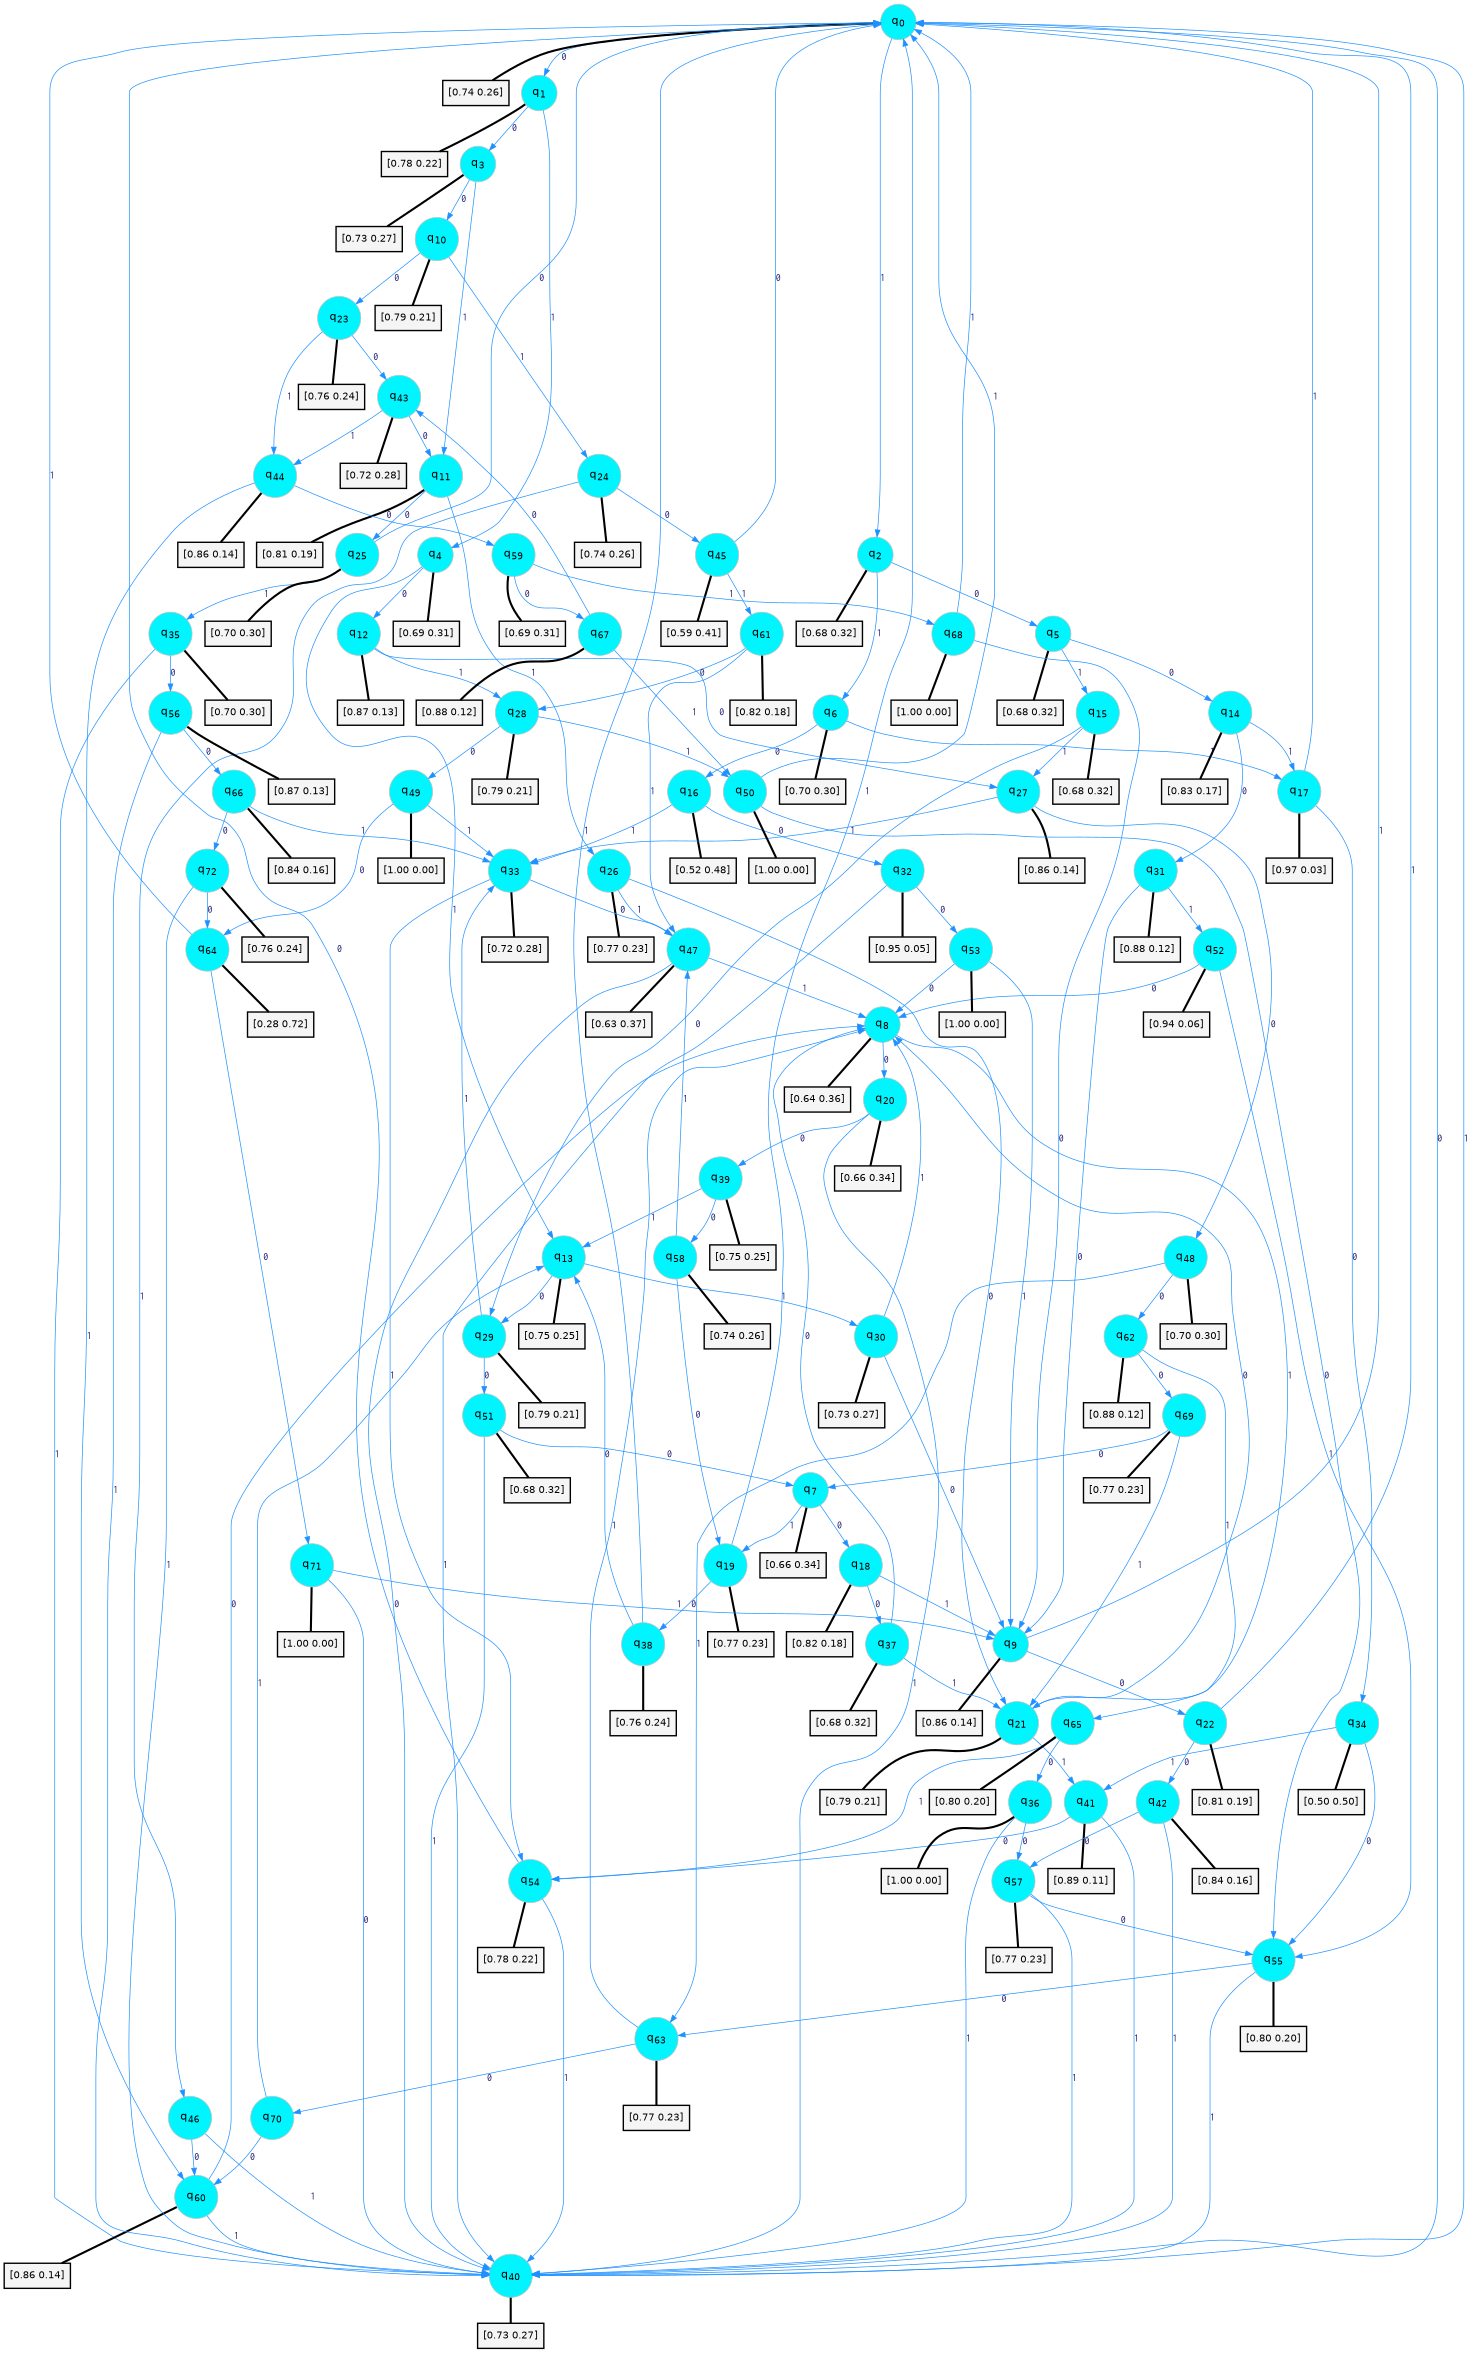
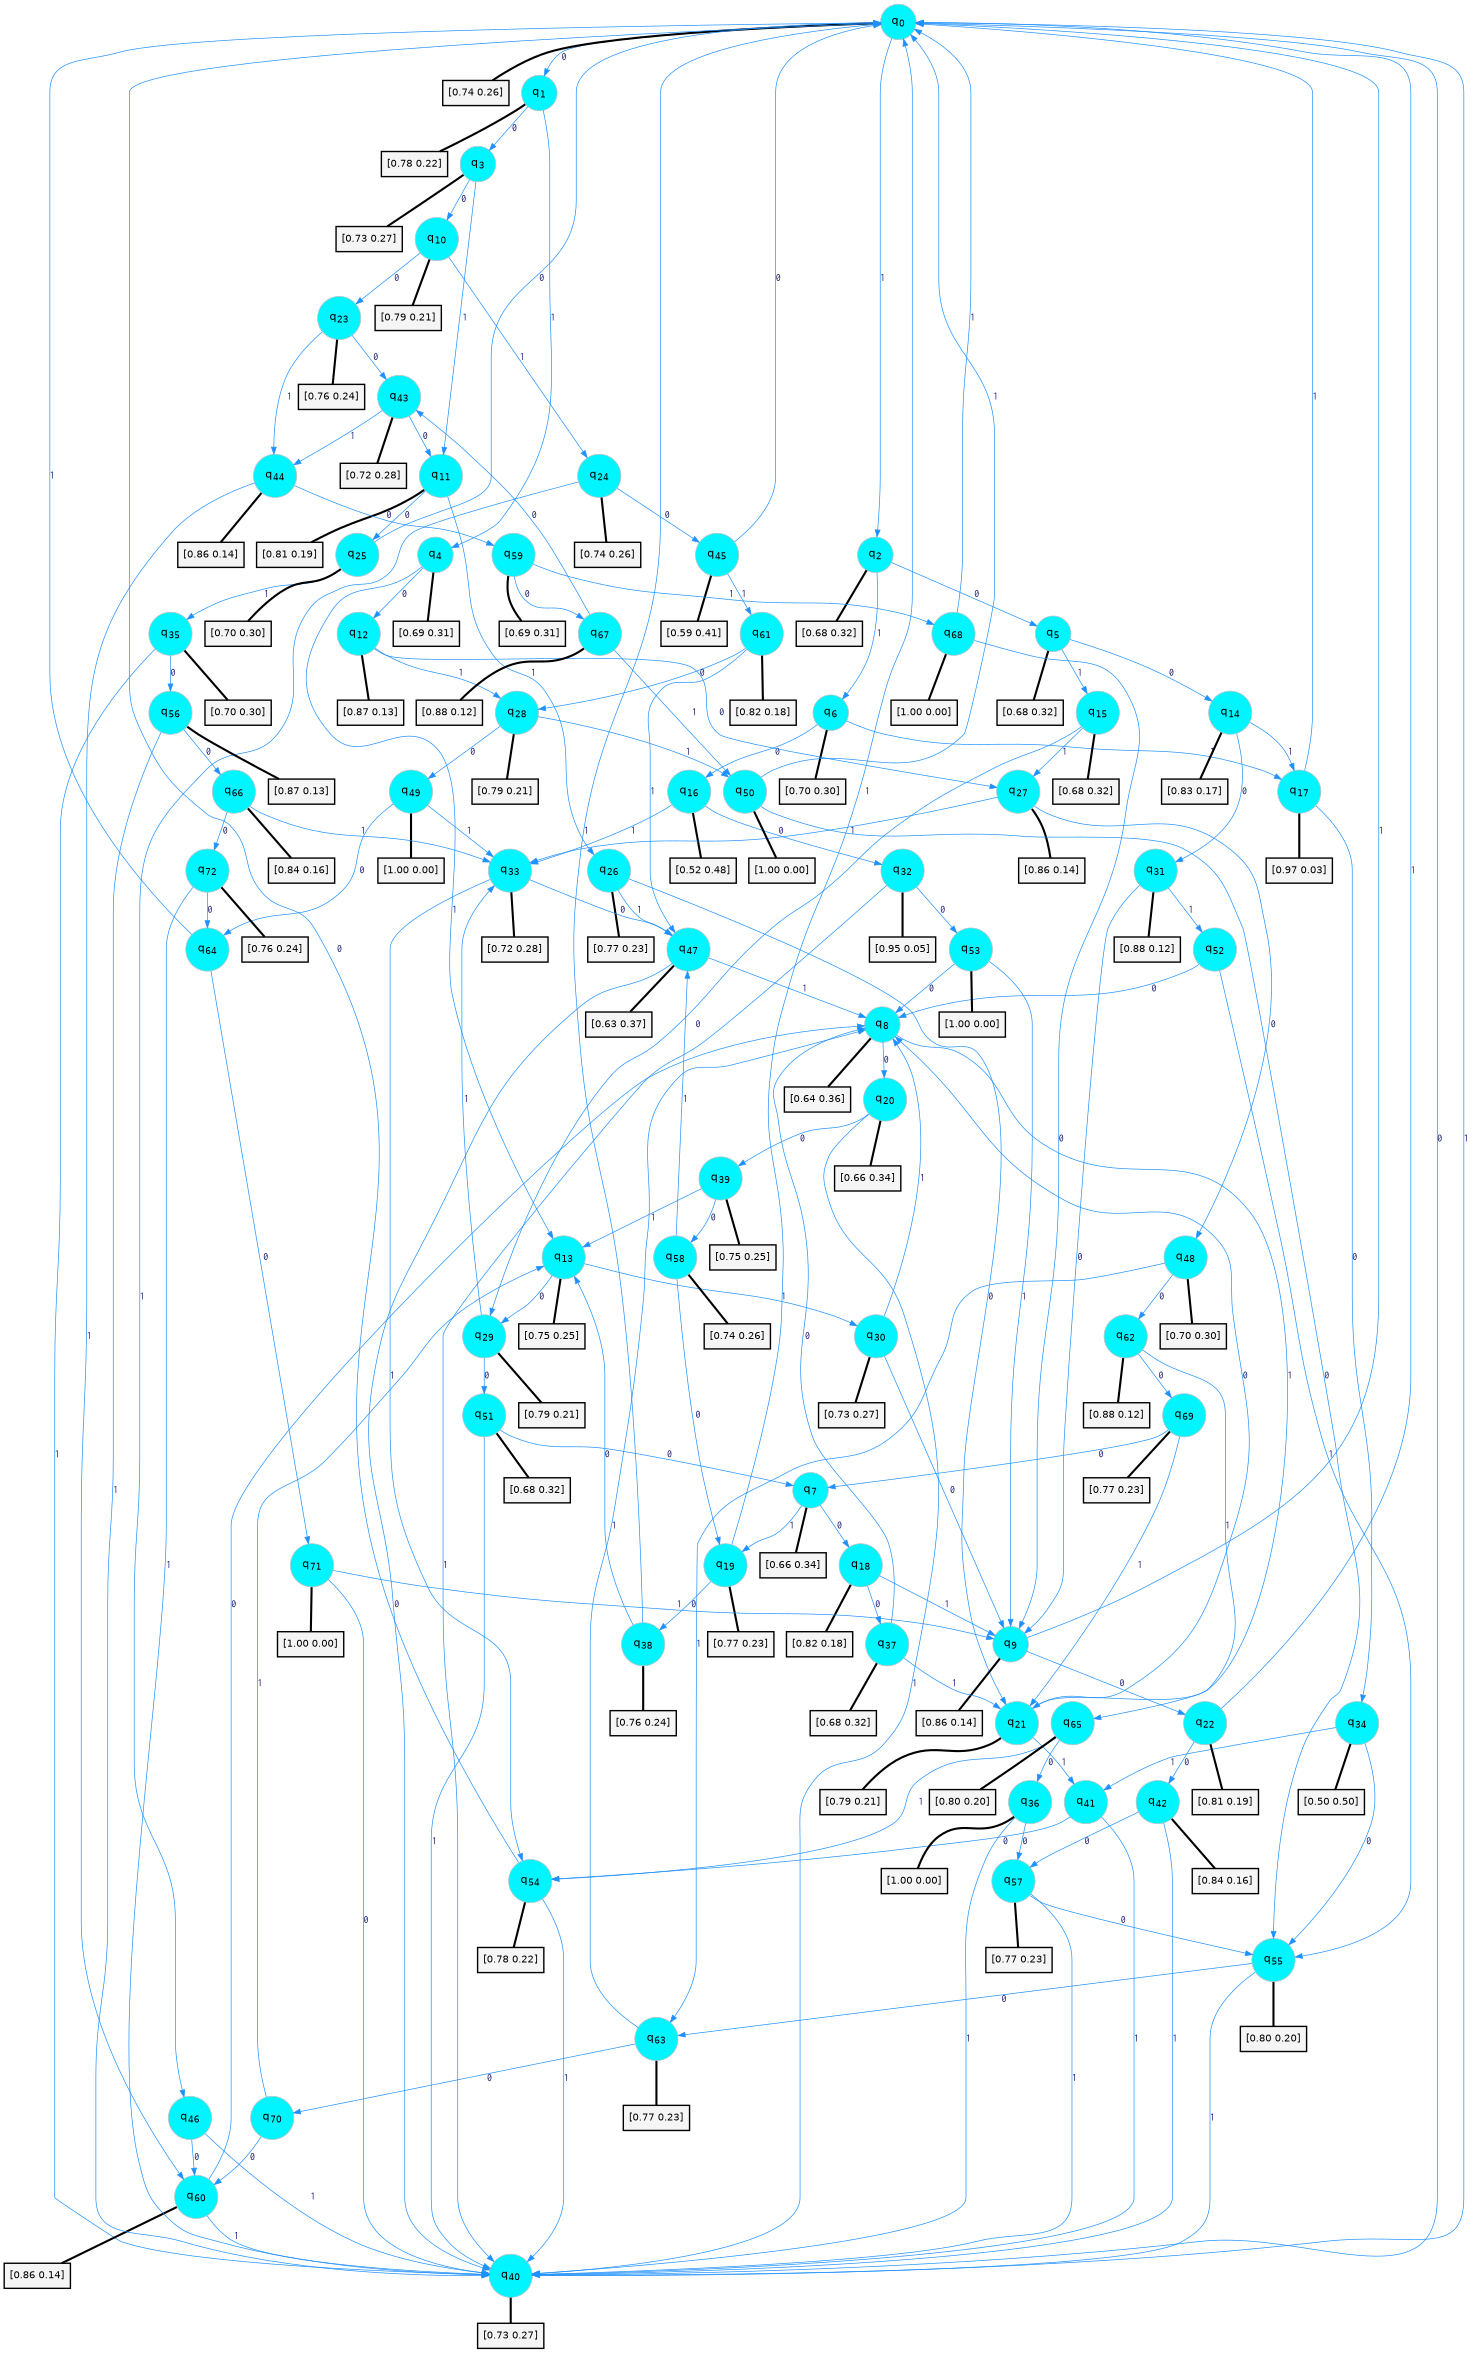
(281, 1025) -> none
(1177, 1025) -> none
(1081, 1881) -> none
